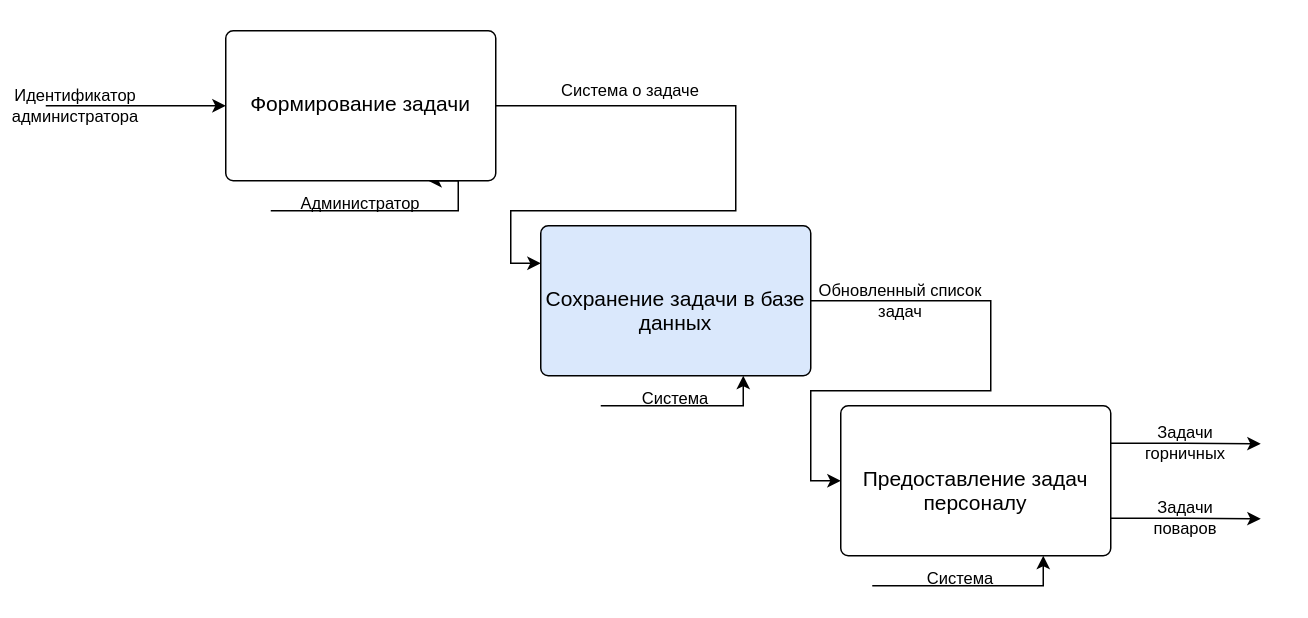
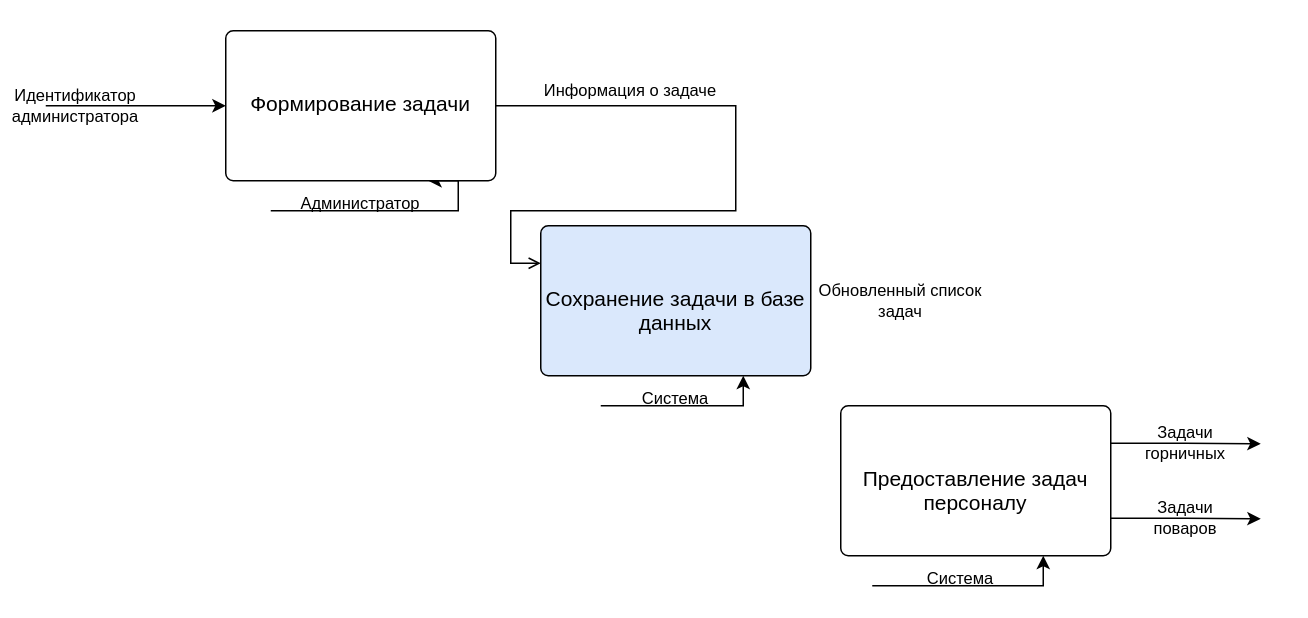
(631, 91) -> (631, 91)
(529, 263) -> (531, 263)
(981, 391) -> none
